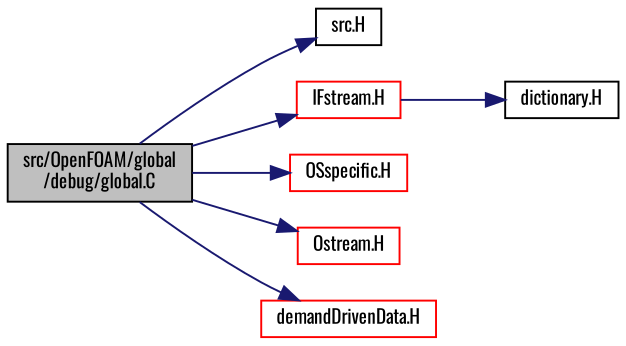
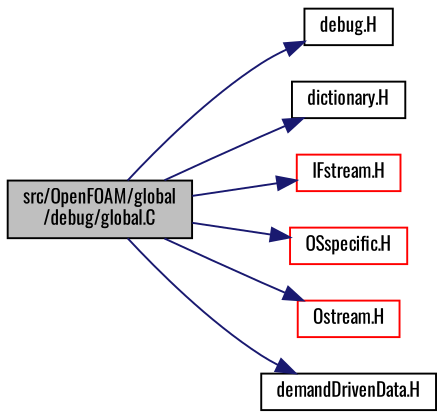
(349, 27) -> (349, 27)
(443, 100) -> (225, 153)
(349, 319) -> (349, 392)
